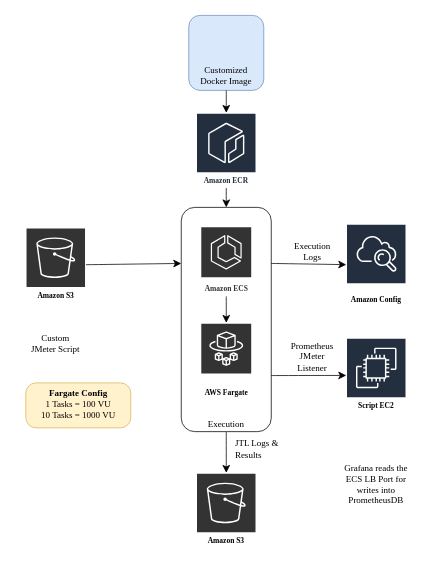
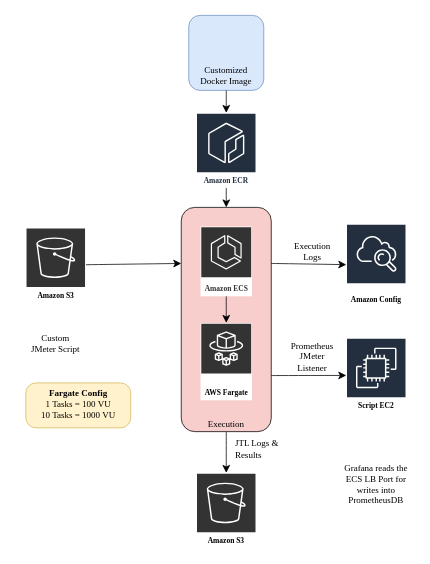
(226, 320) -> (226, 320)
